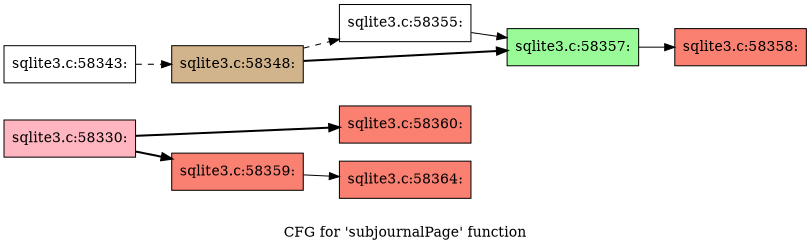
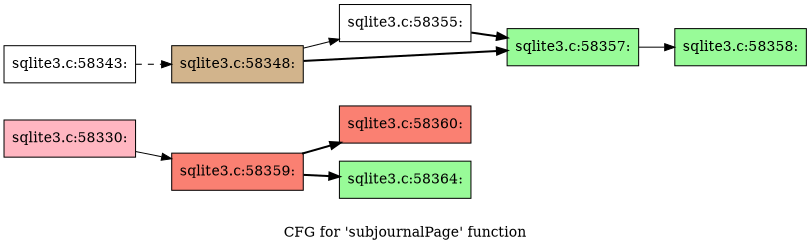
(484, 34) -> (484, 34)
(317, 45) -> (317, 45)
(741, 47) -> (741, 47)
(232, 132) -> (316, 150)
(149, 154) -> (149, 154)
(316, 175) -> (316, 175)
(405, 180) -> (405, 180)
